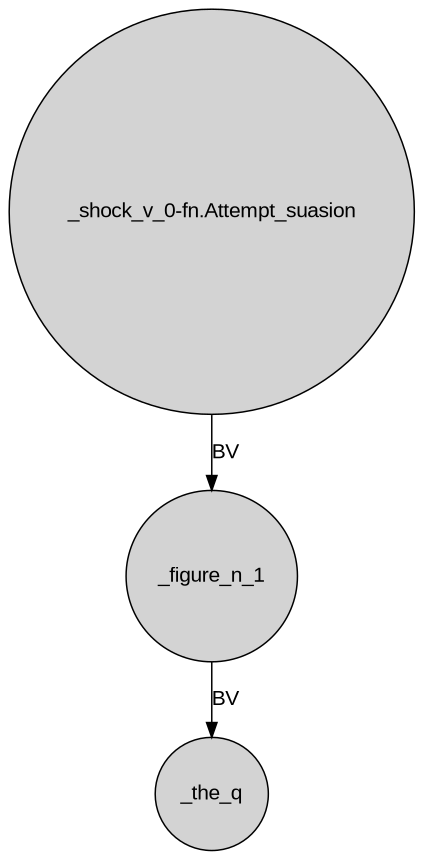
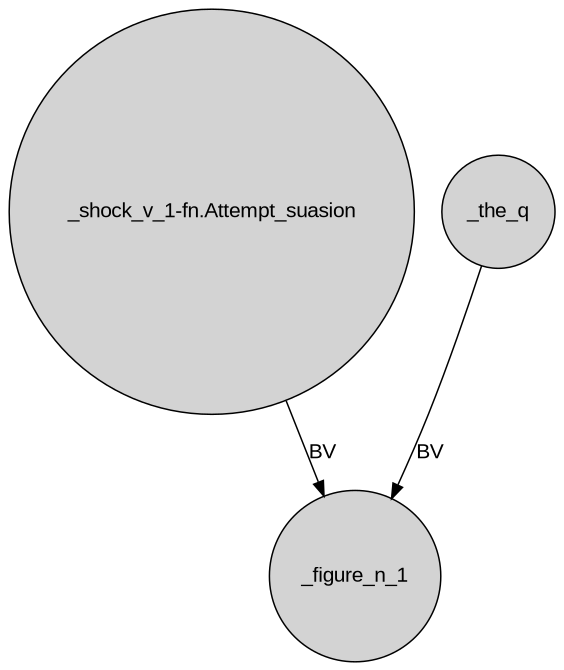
(212, 212) -> (212, 212)
(212, 692) -> (443, 377)
